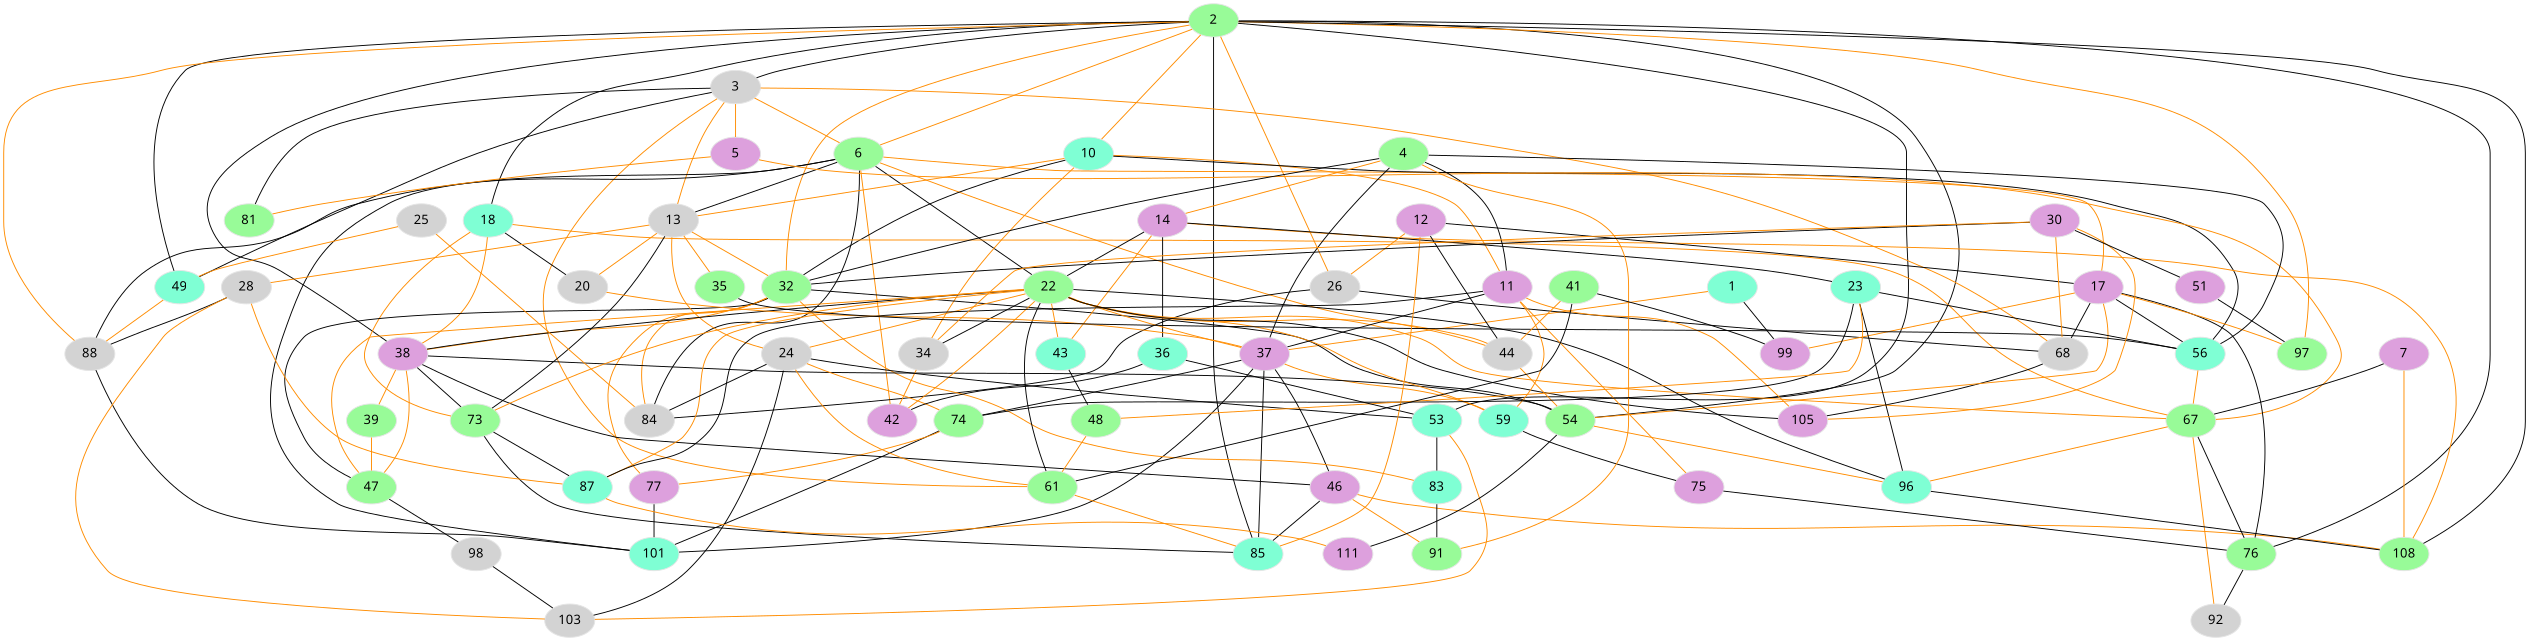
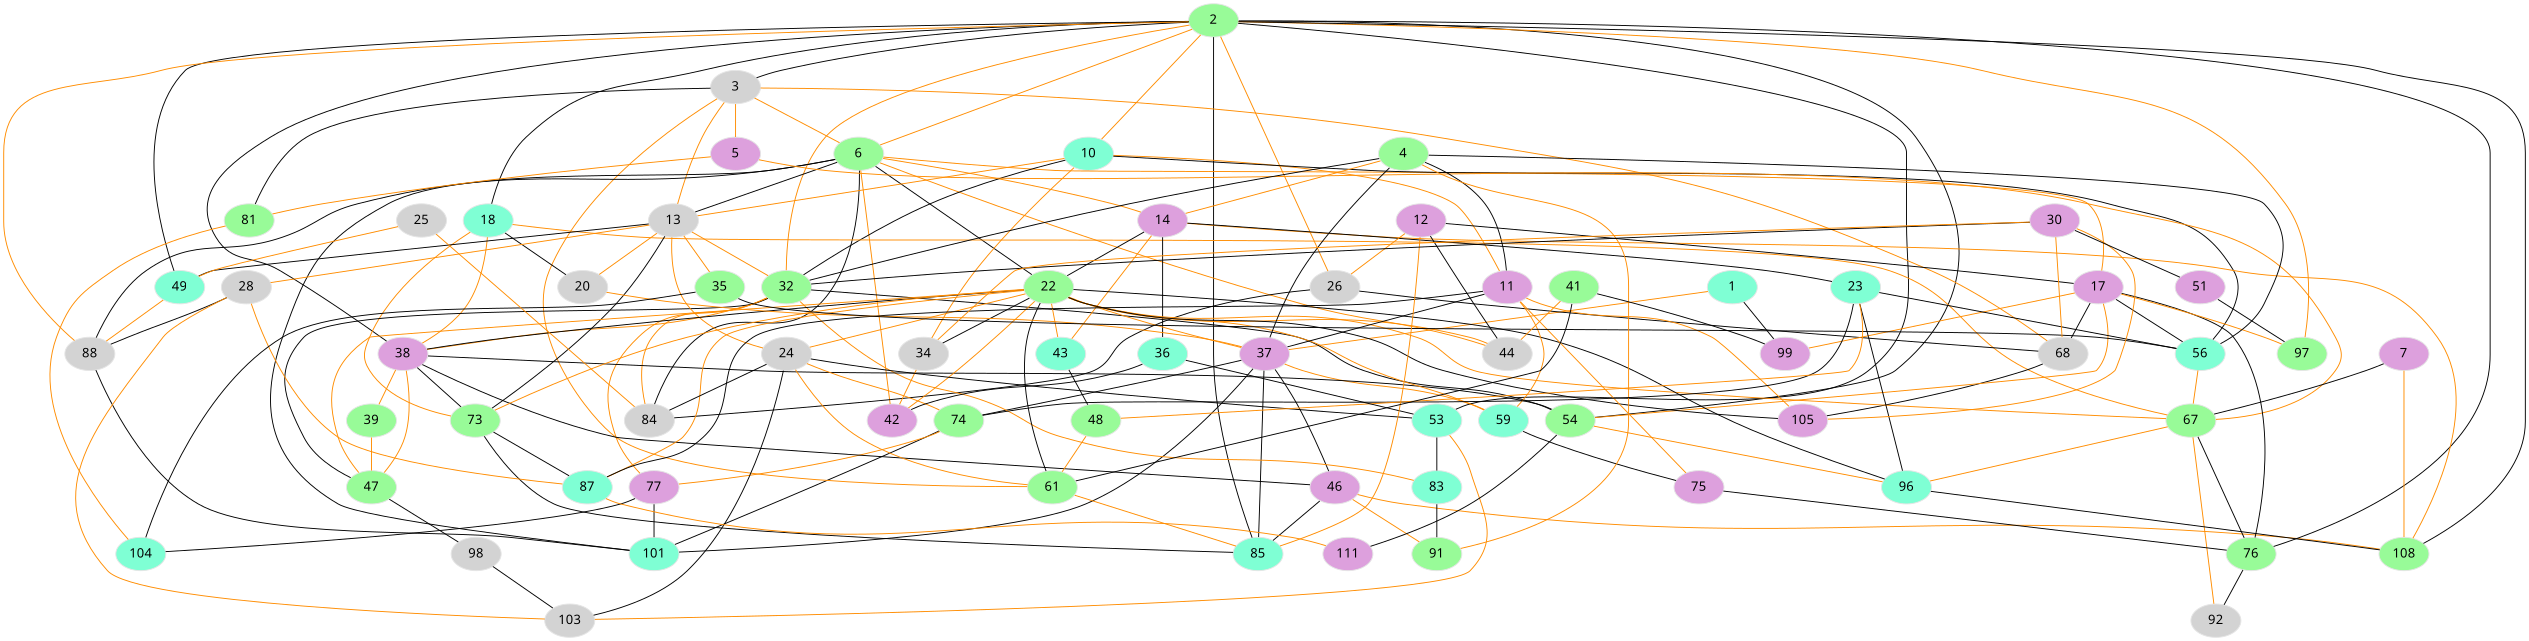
(448, 165) -> (423, 248)
none -> (1026, 184)
(1539, 387) -> none
none -> (141, 554)
